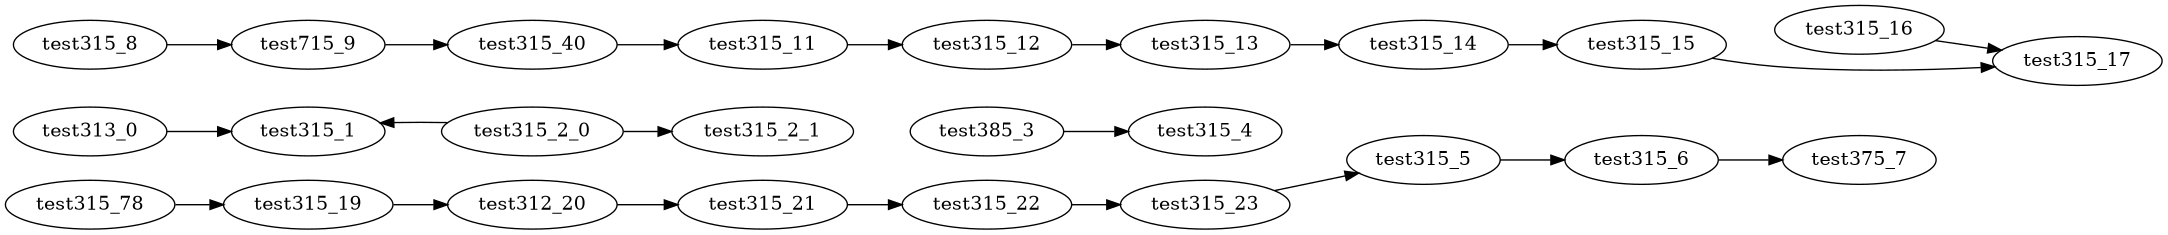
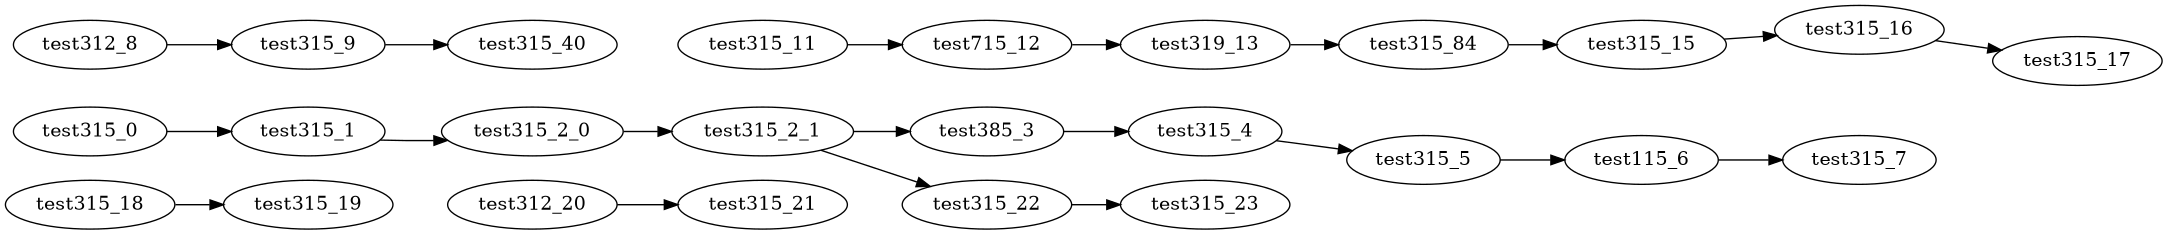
(90, 45) -> (90, 45)
(308, 45) -> (308, 45)
(641, 45) -> none
(987, 45) -> (987, 45)
(1205, 45) -> (1205, 45)
(1423, 45) -> (1423, 45)
(1846, 70) -> (1744, 38)
(421, 122) -> (407, 141)
(90, 131) -> (90, 131)
none -> (875, 131)
(1642, 160) -> (1642, 160)
(1859, 160) -> (1859, 160)
(1310, 183) -> (1307, 145)
(90, 205) -> (90, 205)
(413, 205) -> none
(868, 205) -> (869, 166)
